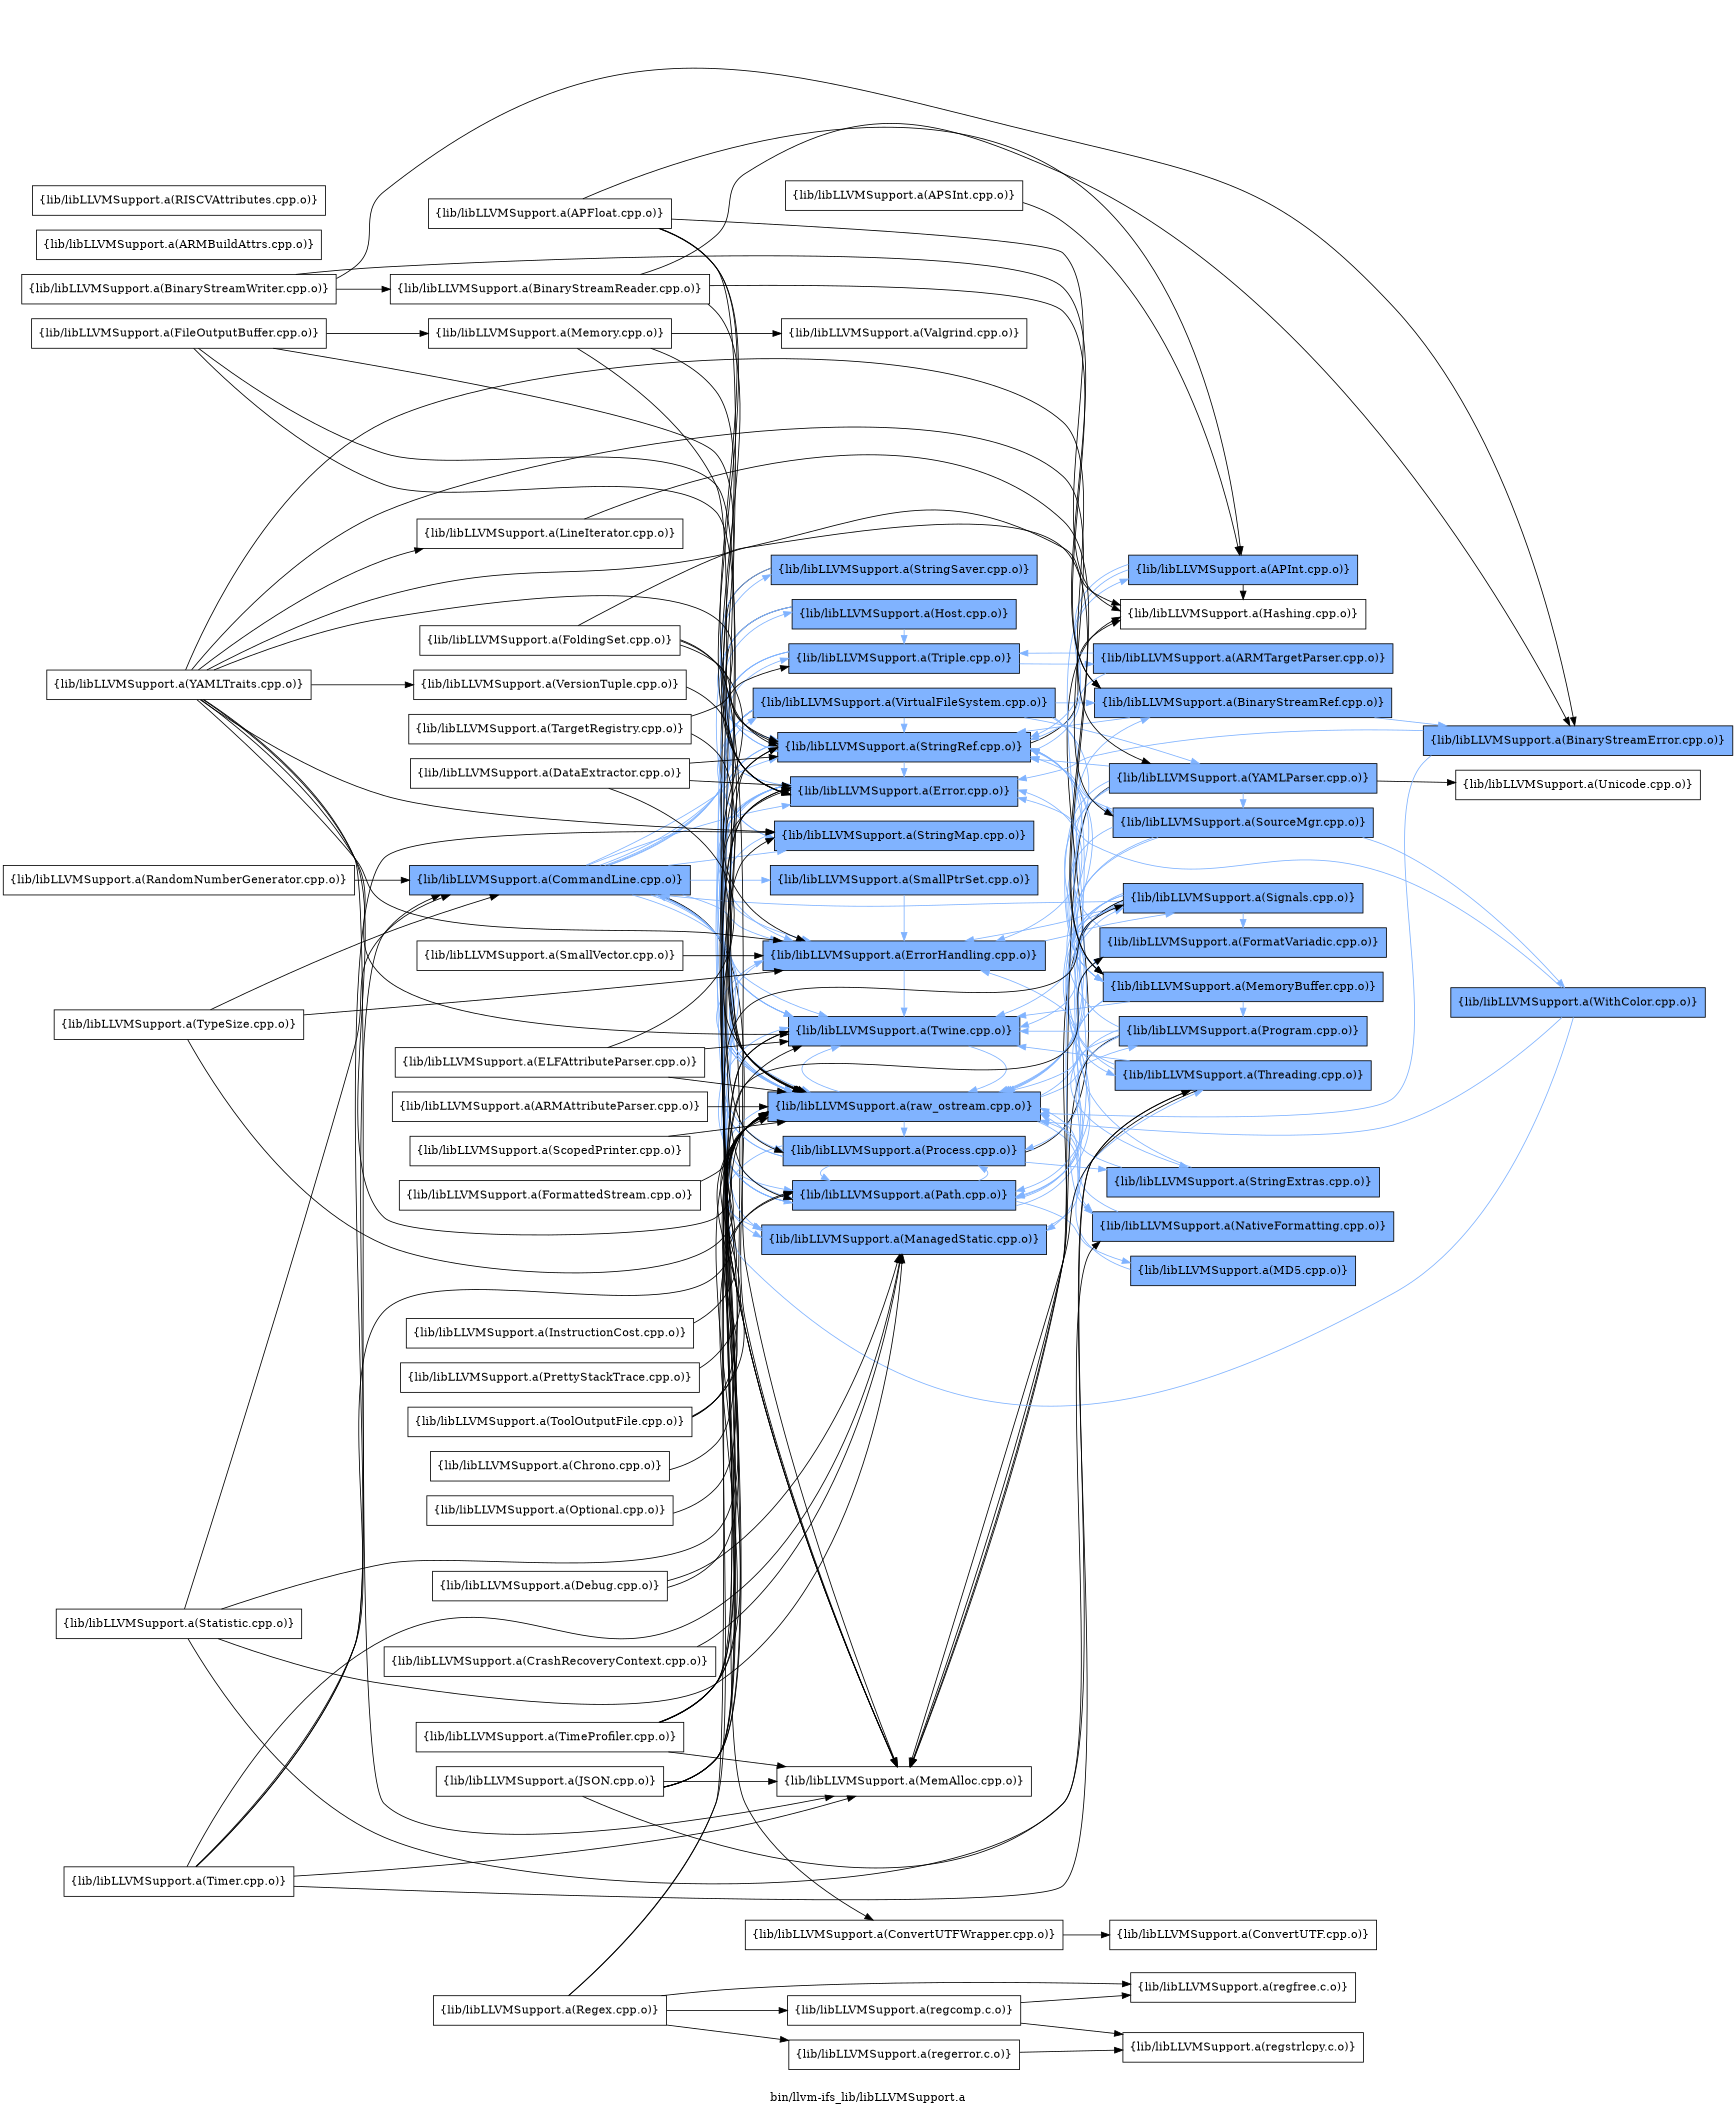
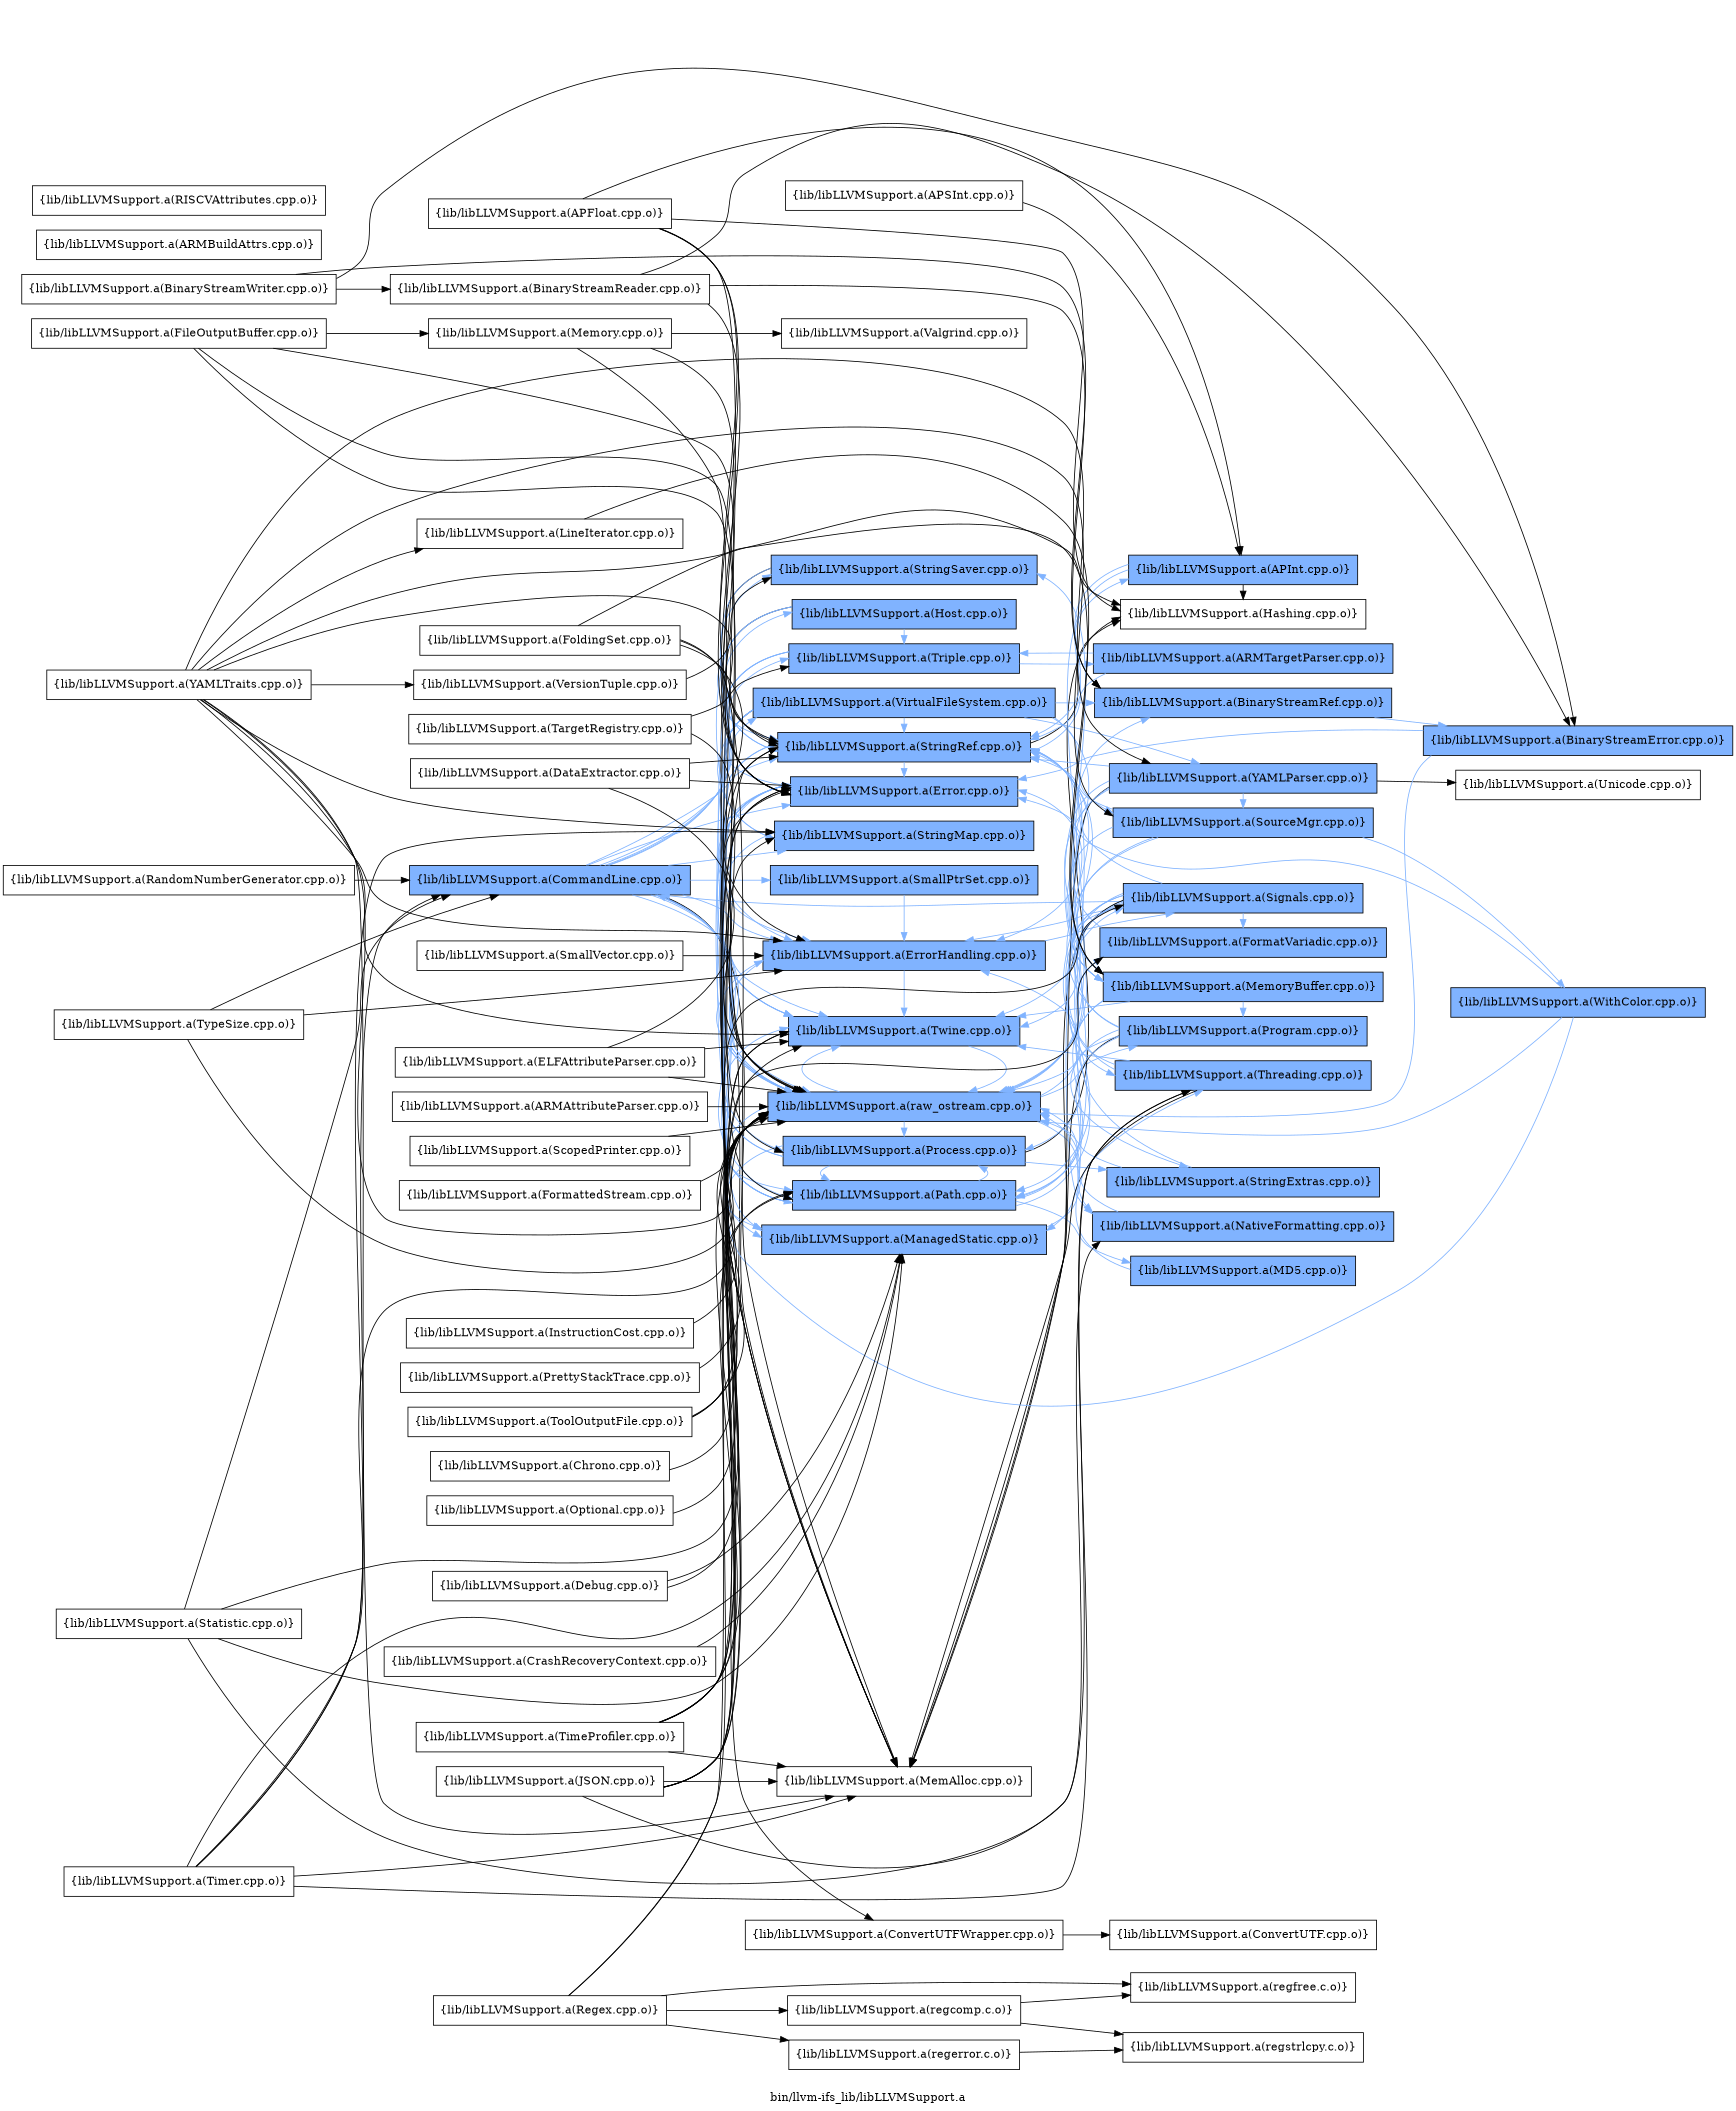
(1099, 722) -> (1106, 856)
(732, 893) -> (730, 633)
(1058, 1031) -> (1077, 805)
